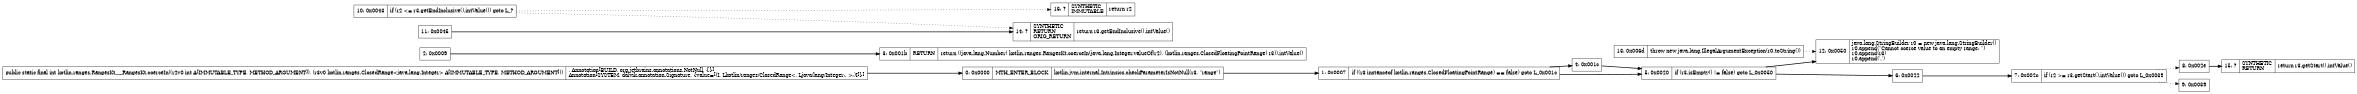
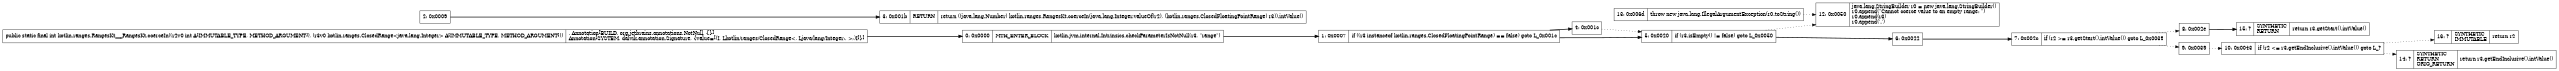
(435, 32) -> none
none -> (2214, 48)
(1789, 64) -> (1789, 28)
(1620, 67) -> (1620, 30)
